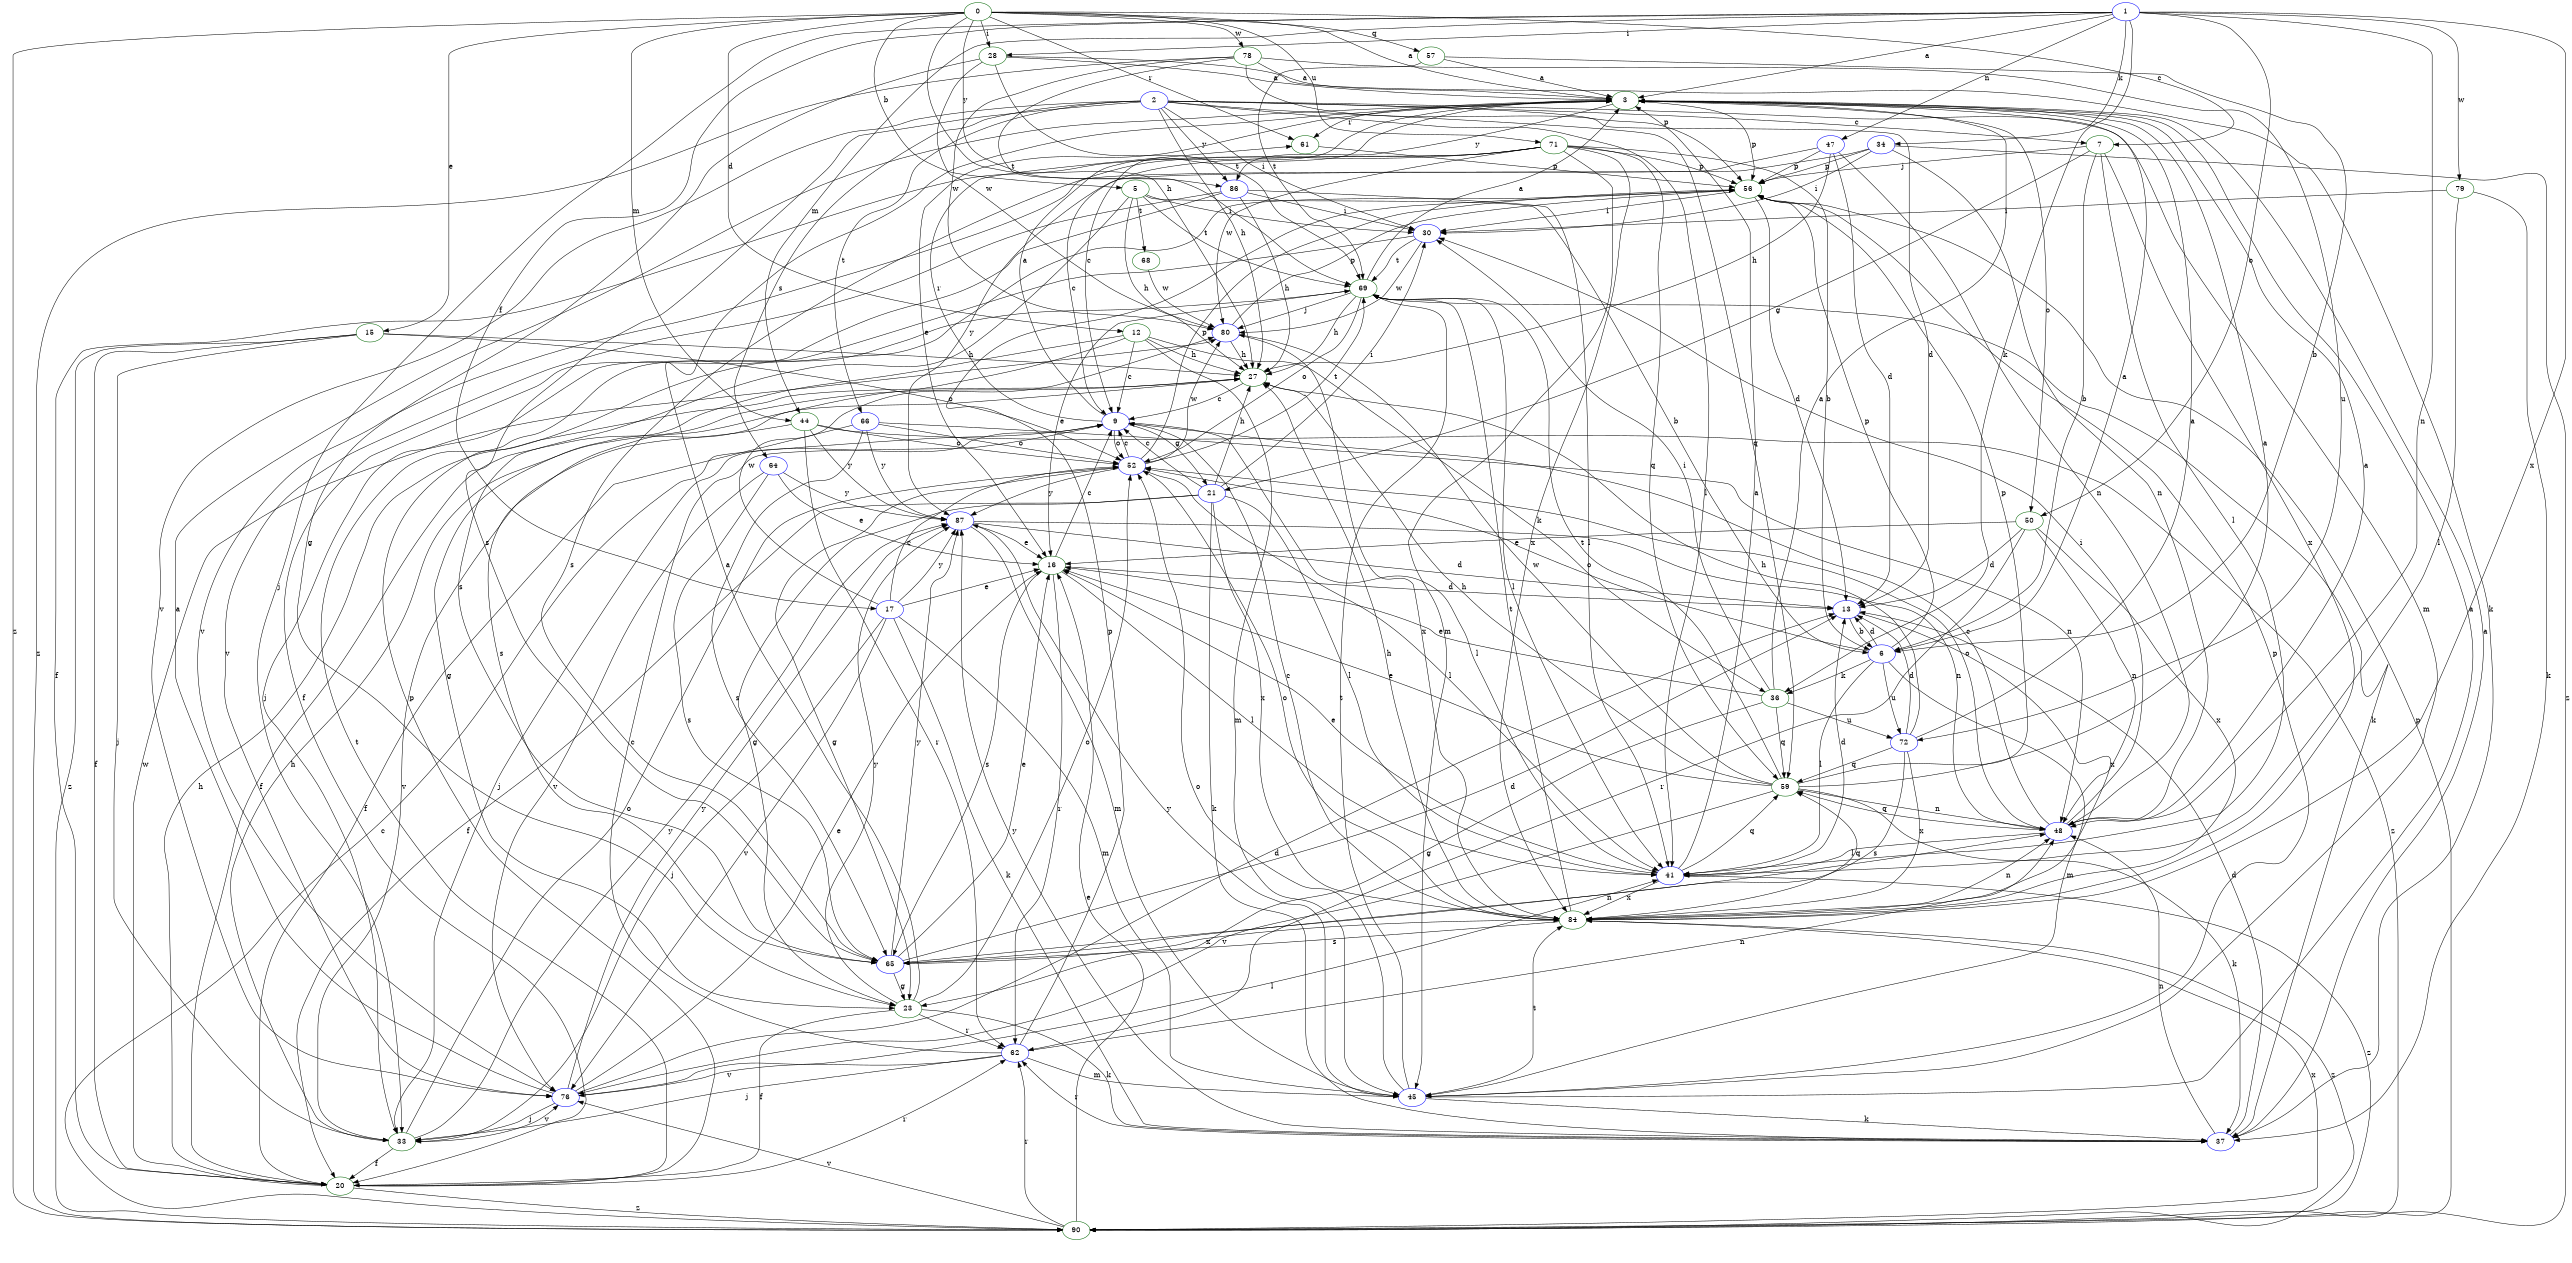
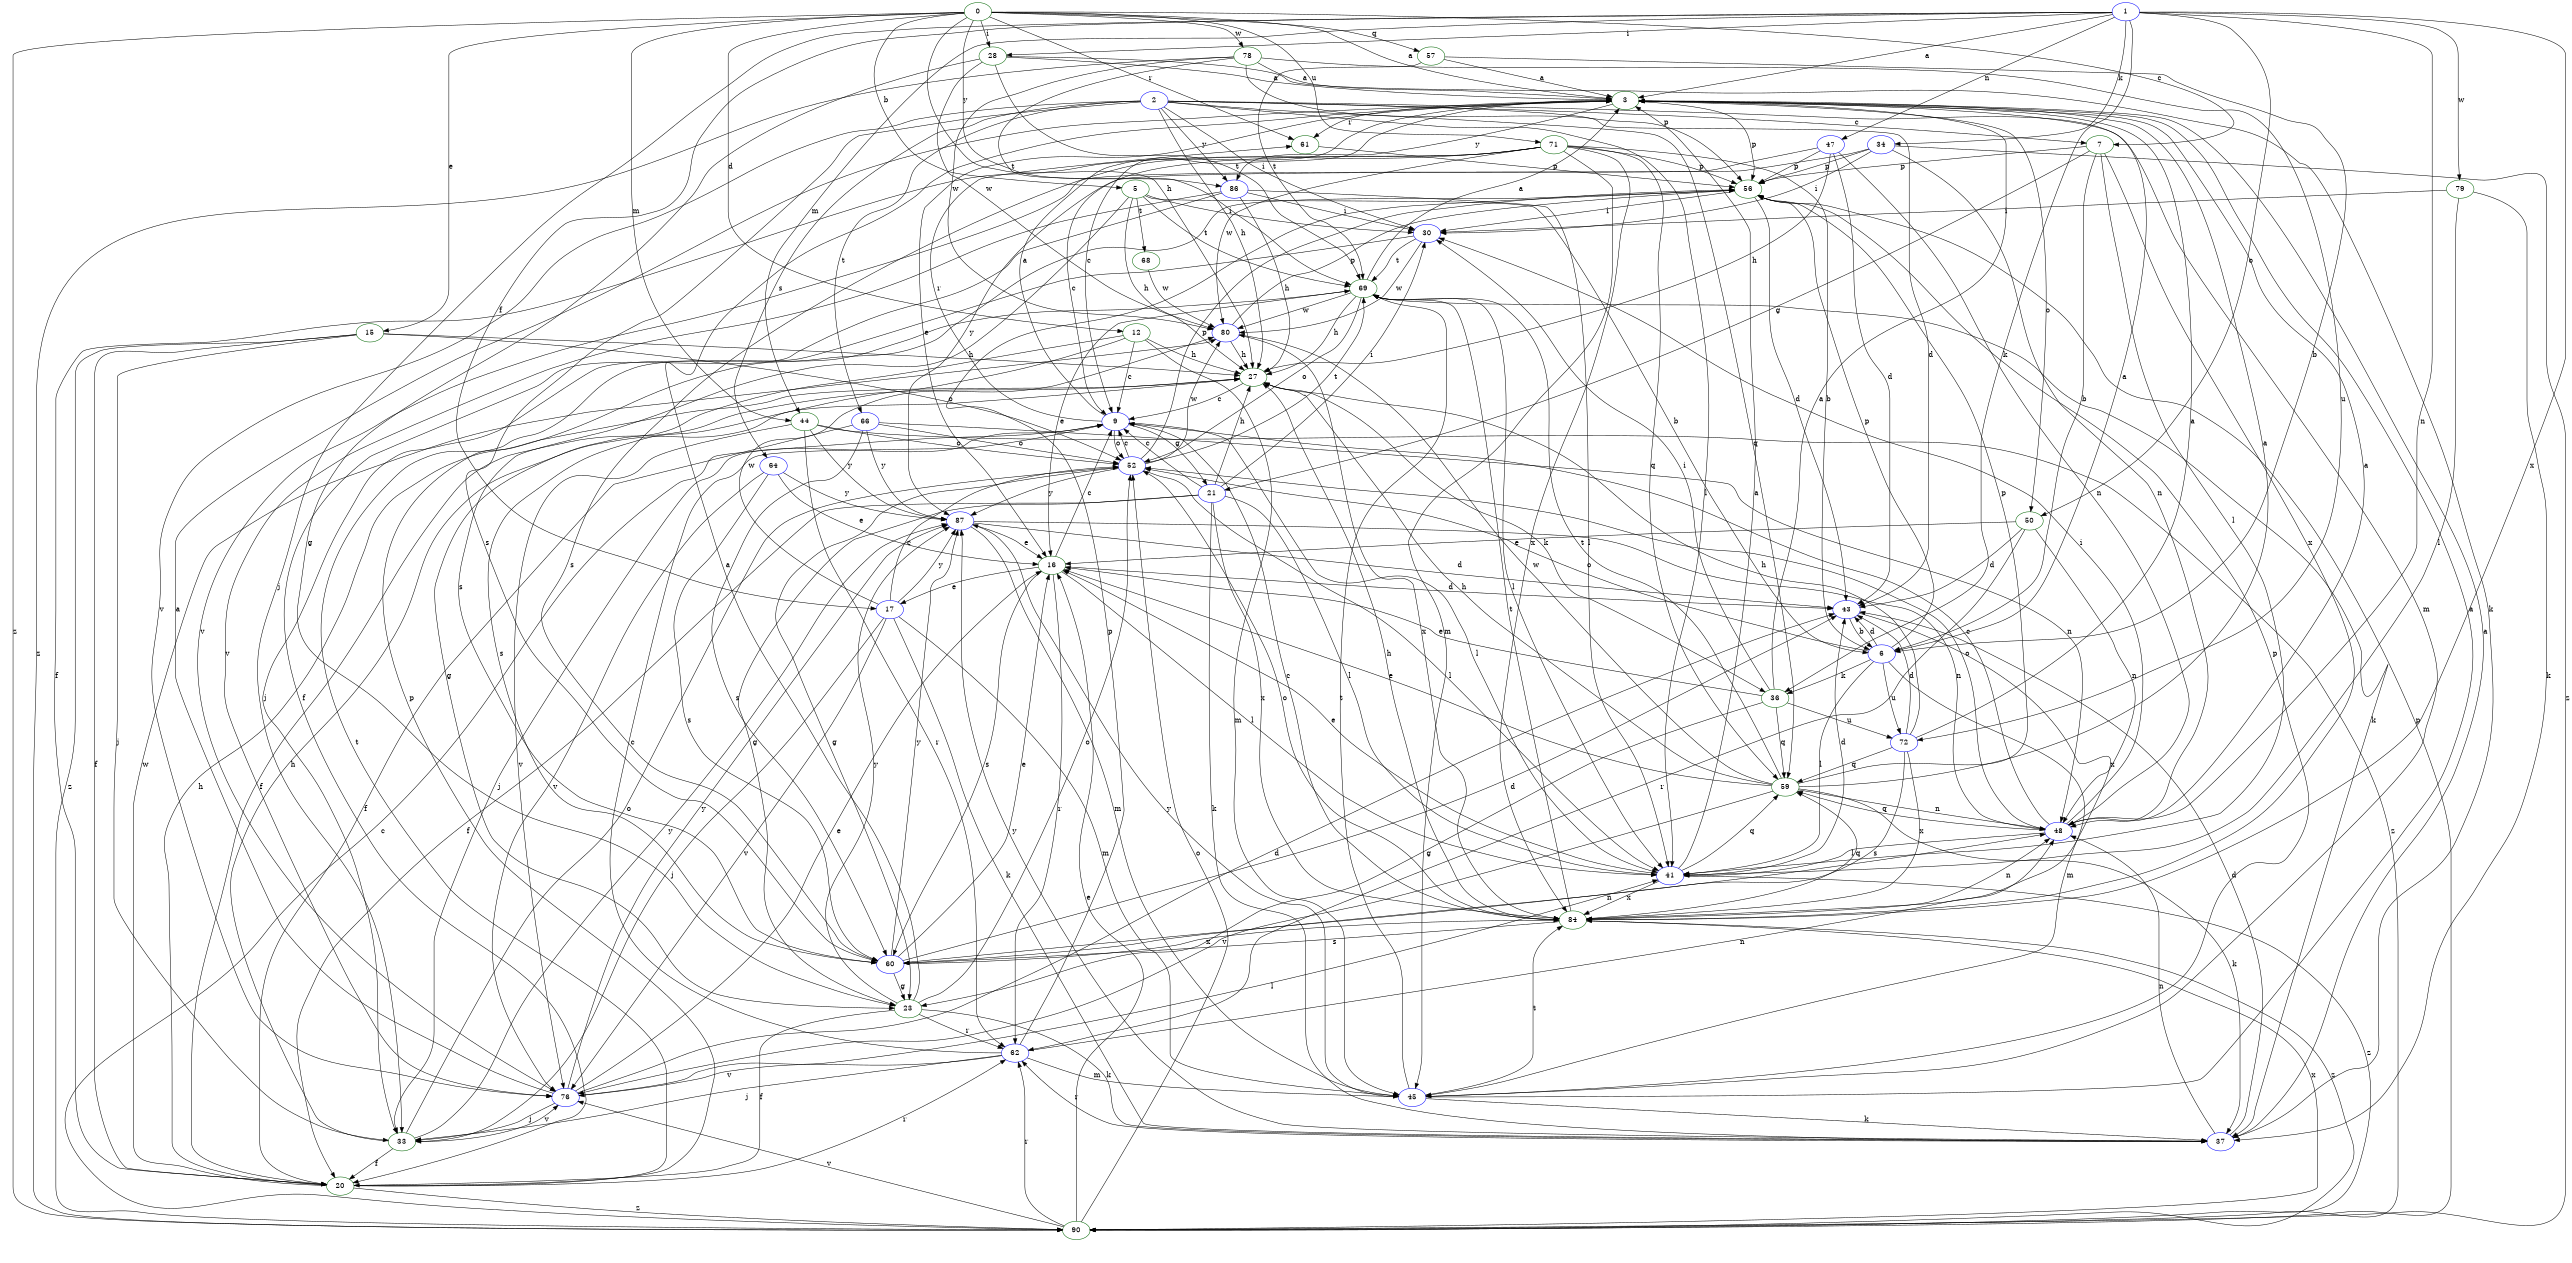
(1903, 167) -> (1903, 167)
(1306, 311) -> (1306, 311)
(1469, 481) -> (1519, 528)
(968, 588) -> (970, 579)
(1847, 610) -> (1847, 610)
(410, 693) -> (516, 636)
(1228, 837) -> (1202, 868)
(2095, 873) -> none
(890, 964) -> (890, 964)
